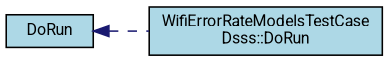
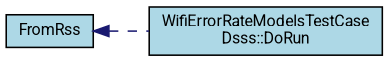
(50, 31) -> (50, 31)
